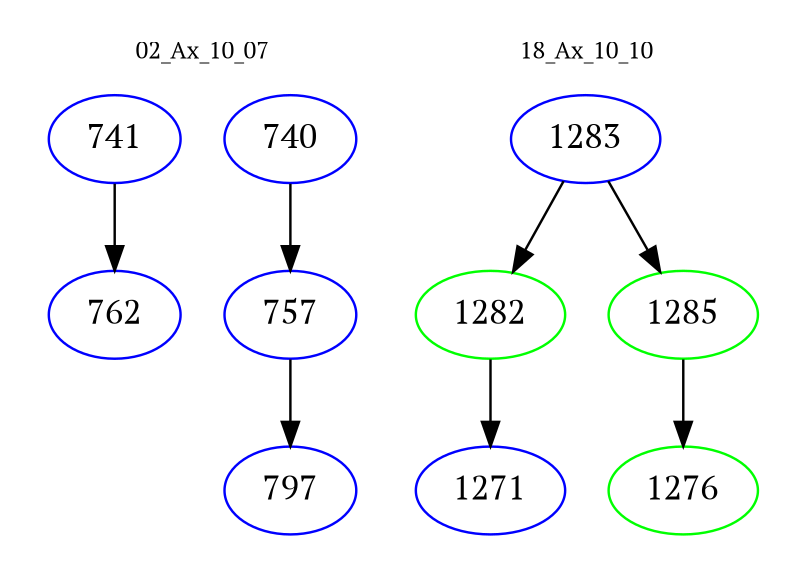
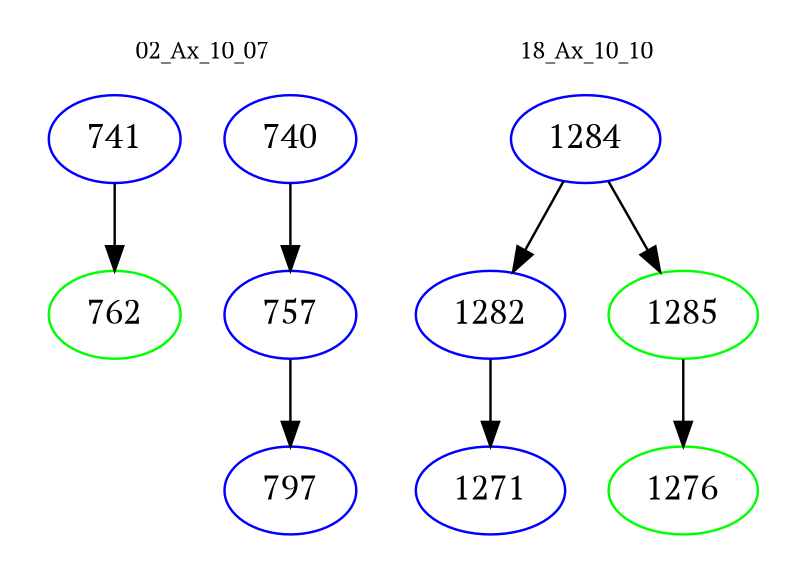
(586, 139) -> (586, 139)
(115, 315) -> (115, 315)
(490, 315) -> (490, 315)
